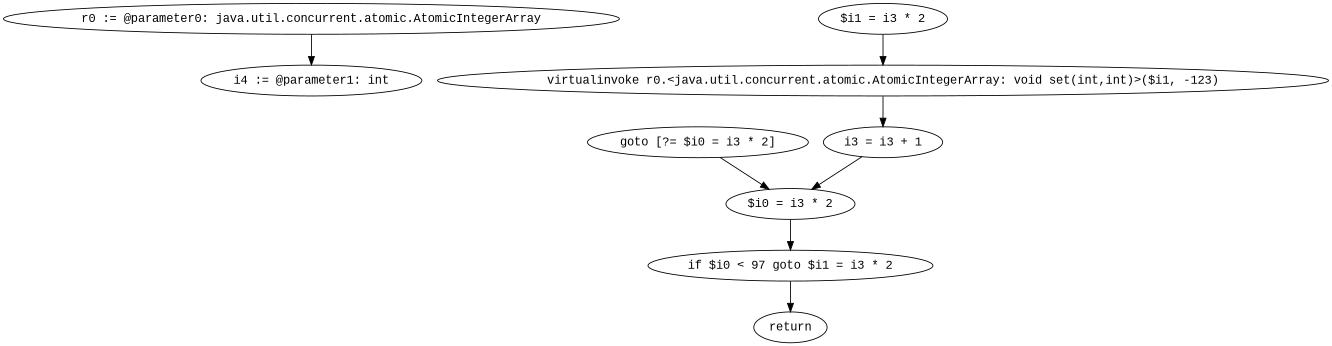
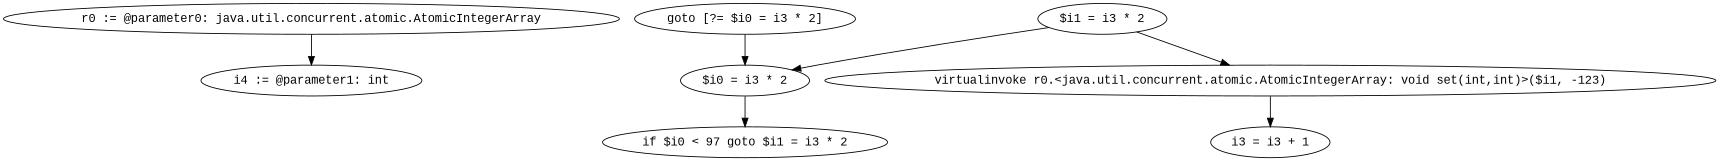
(841, 171) -> (925, 47)
(790, 327) -> none
